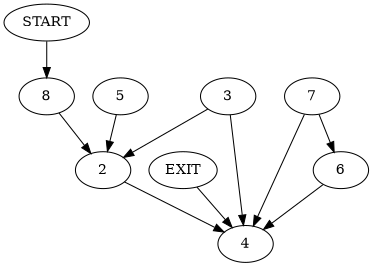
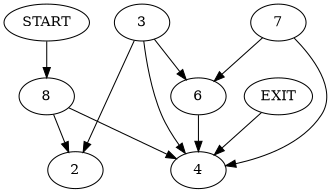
none -> (167, 55)
(121, 96) -> none
(170, 205) -> (118, 131)
